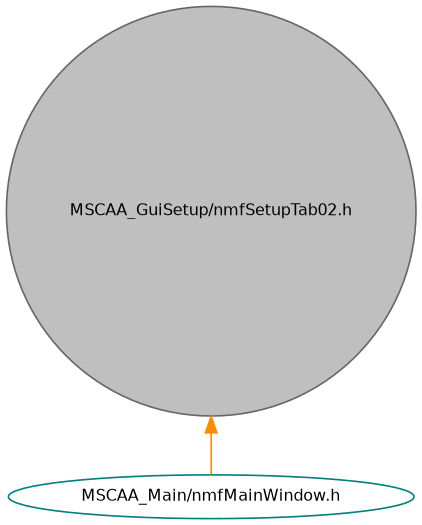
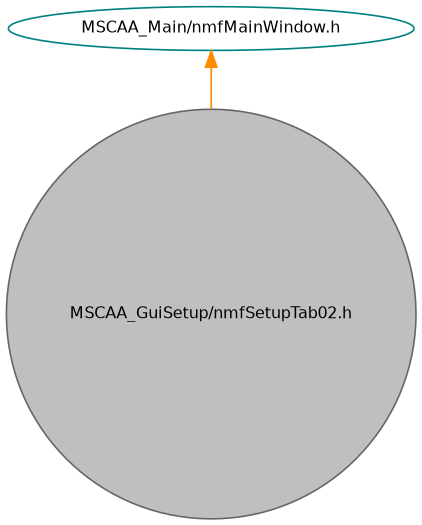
(211, 454) -> (211, 88)
